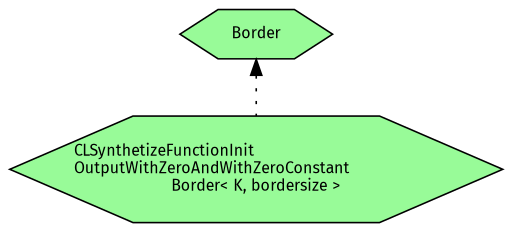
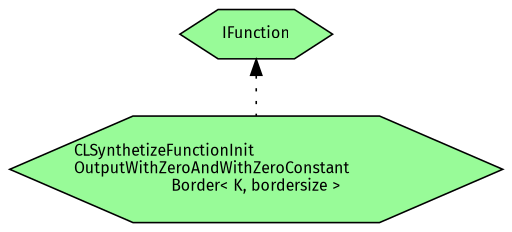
(256, 34) -> (256, 34)
